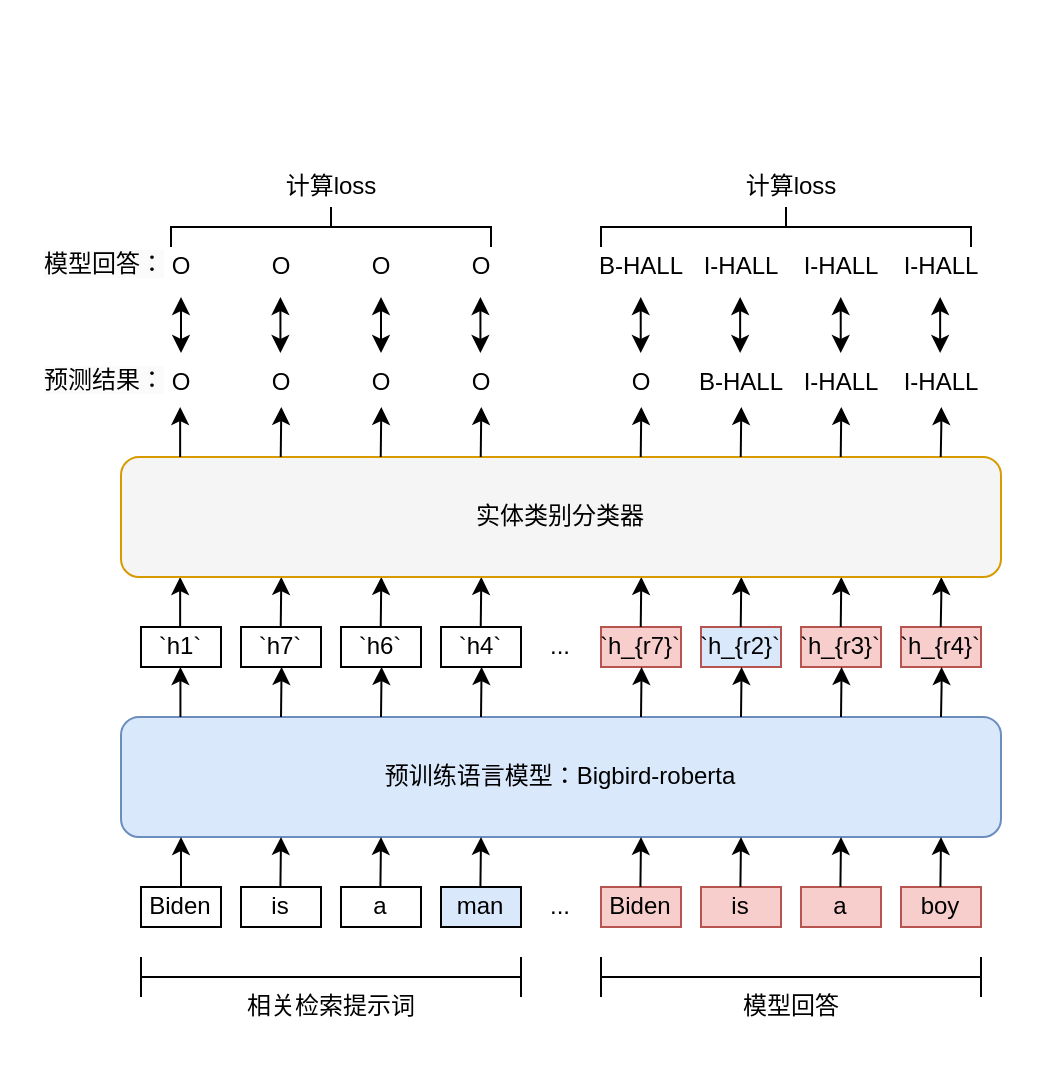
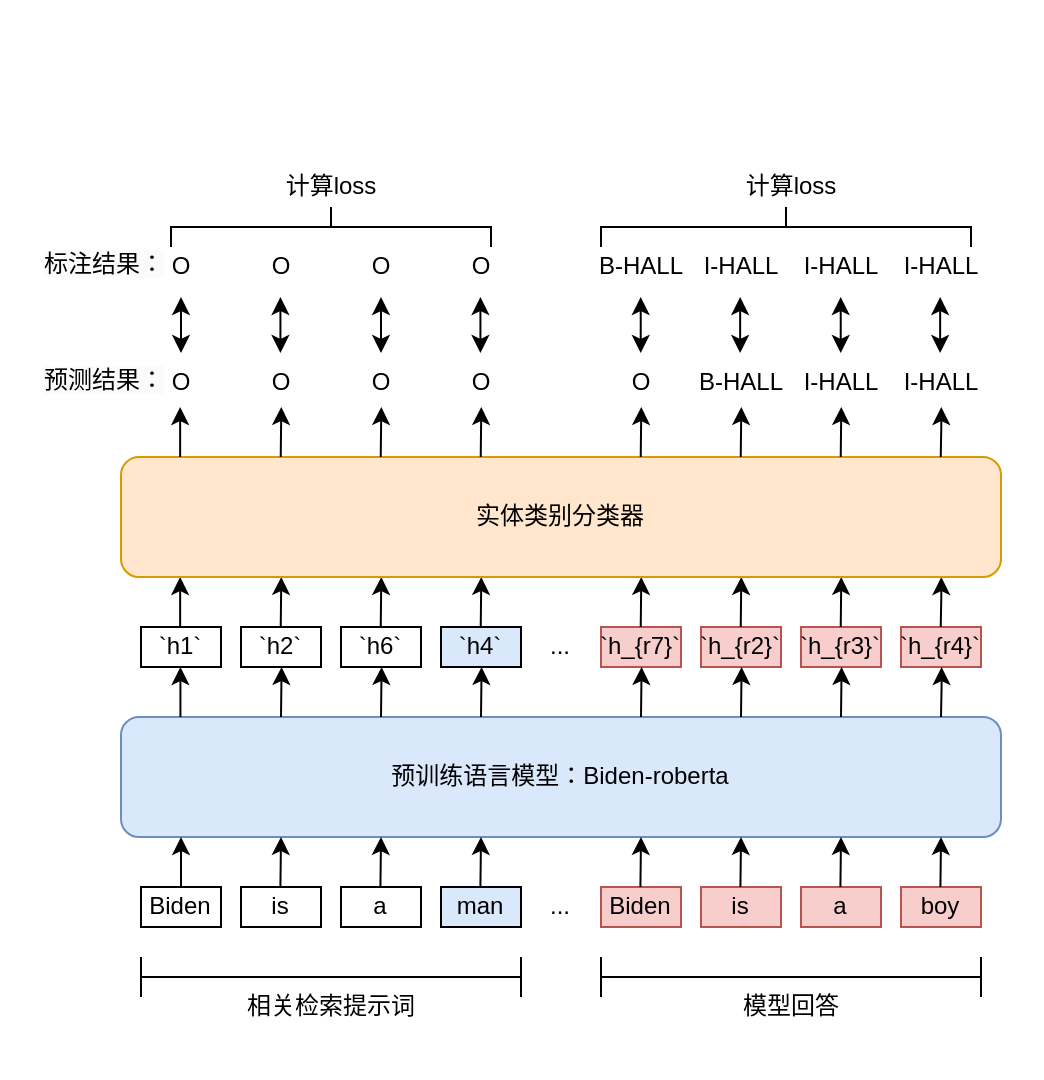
(105, 265) -> (105, 265)
(561, 517) -> (561, 517)
(281, 647) -> (281, 647)
(481, 647) -> (481, 647)
(741, 647) -> (741, 647)
(561, 777) -> (561, 777)
